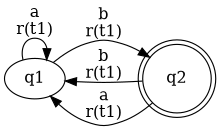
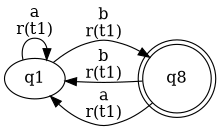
(177, 79) -> (177, 79)
